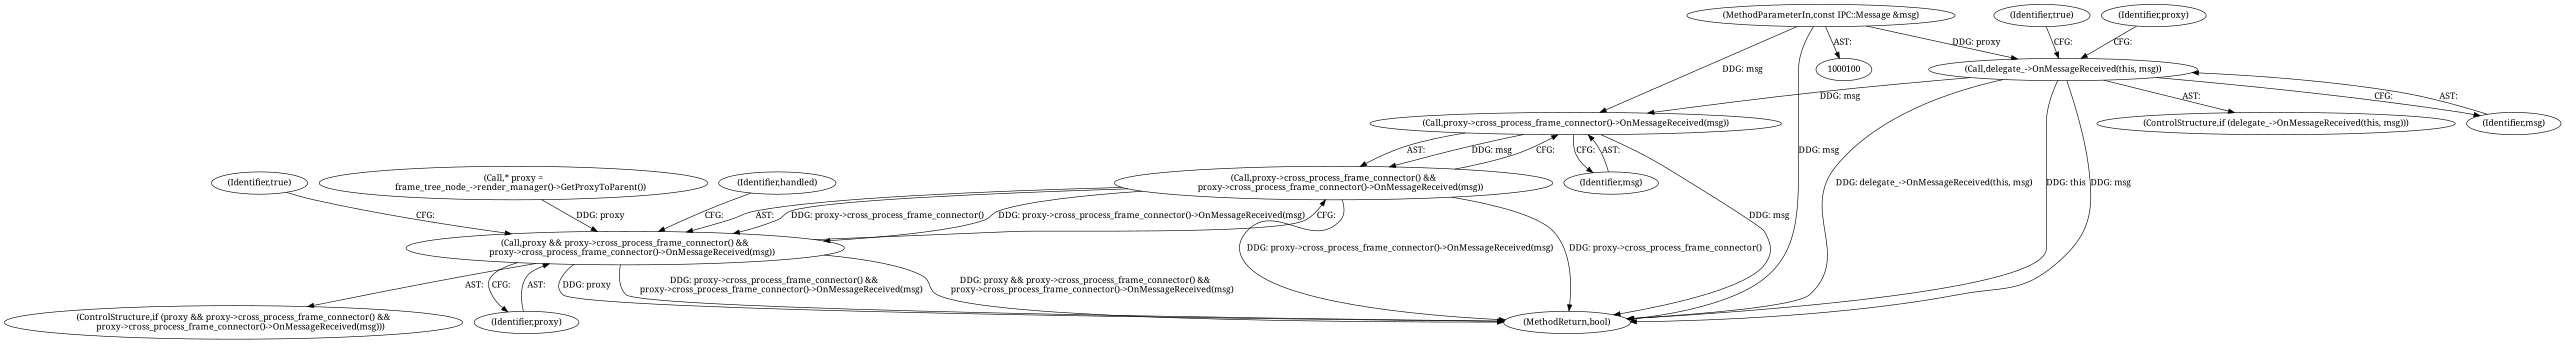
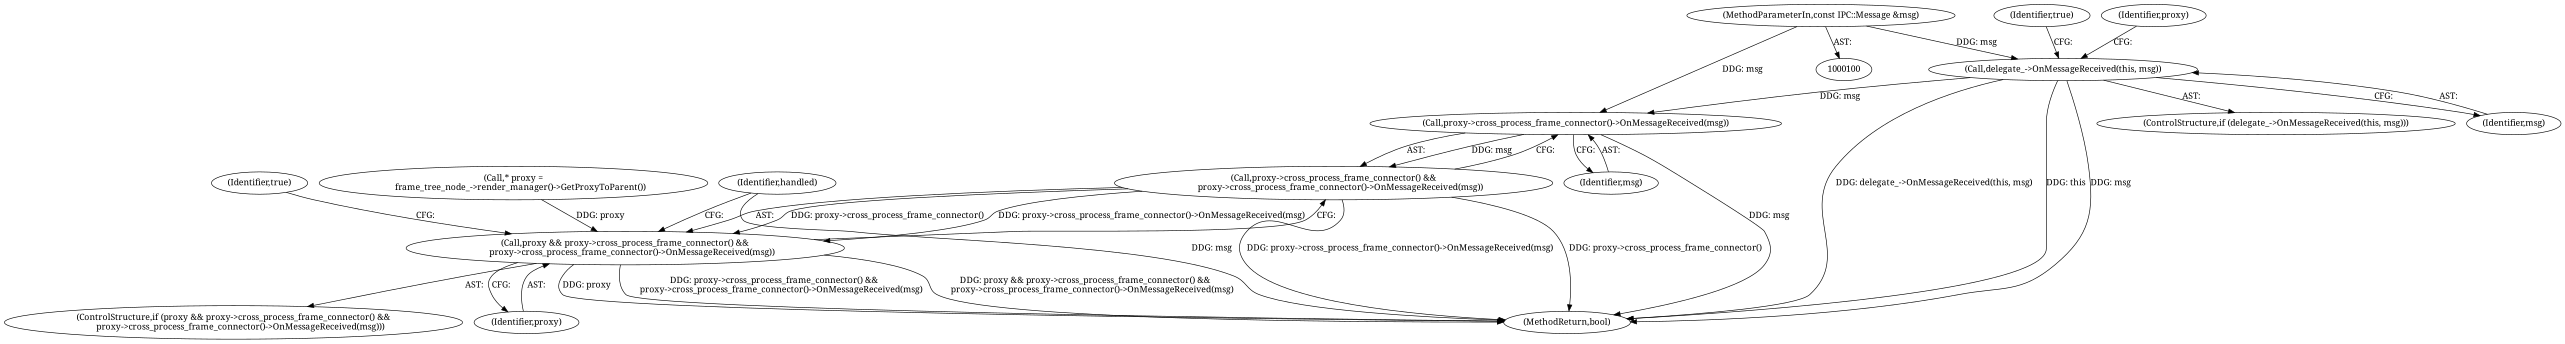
(1977, 43) -> (1977, 43)
(1795, 224) -> (1108, 252)
